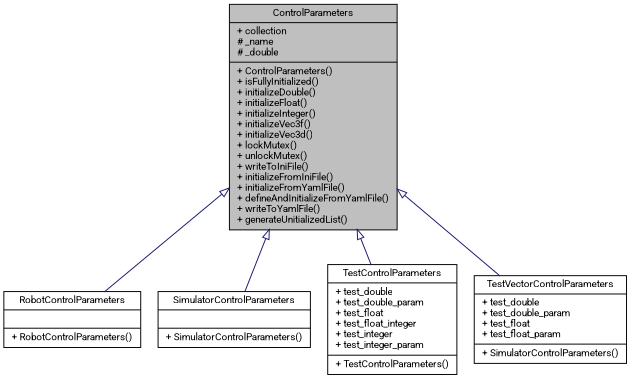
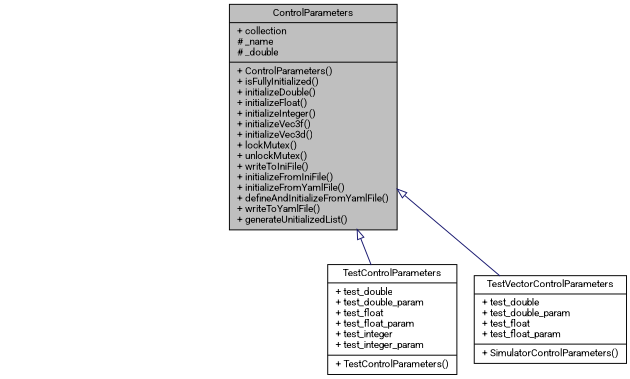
(72, 320) -> none
(234, 320) -> none
(376, 324) -> (375, 324)
